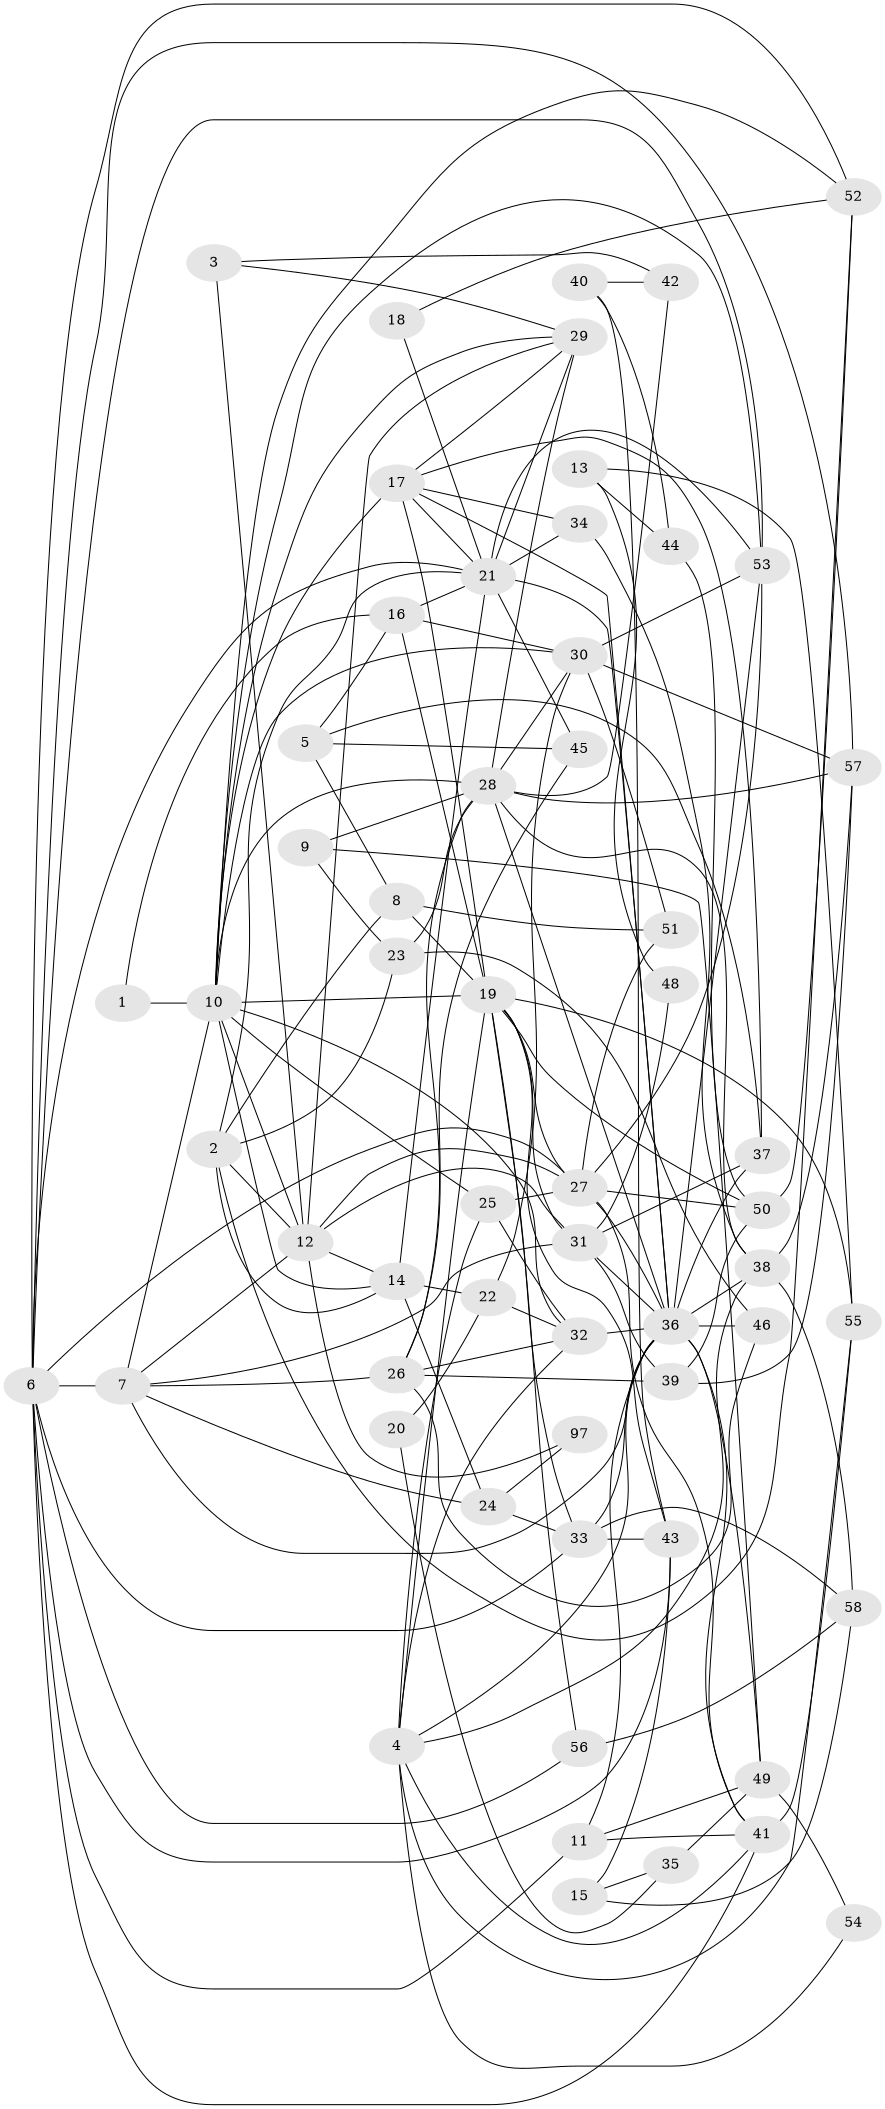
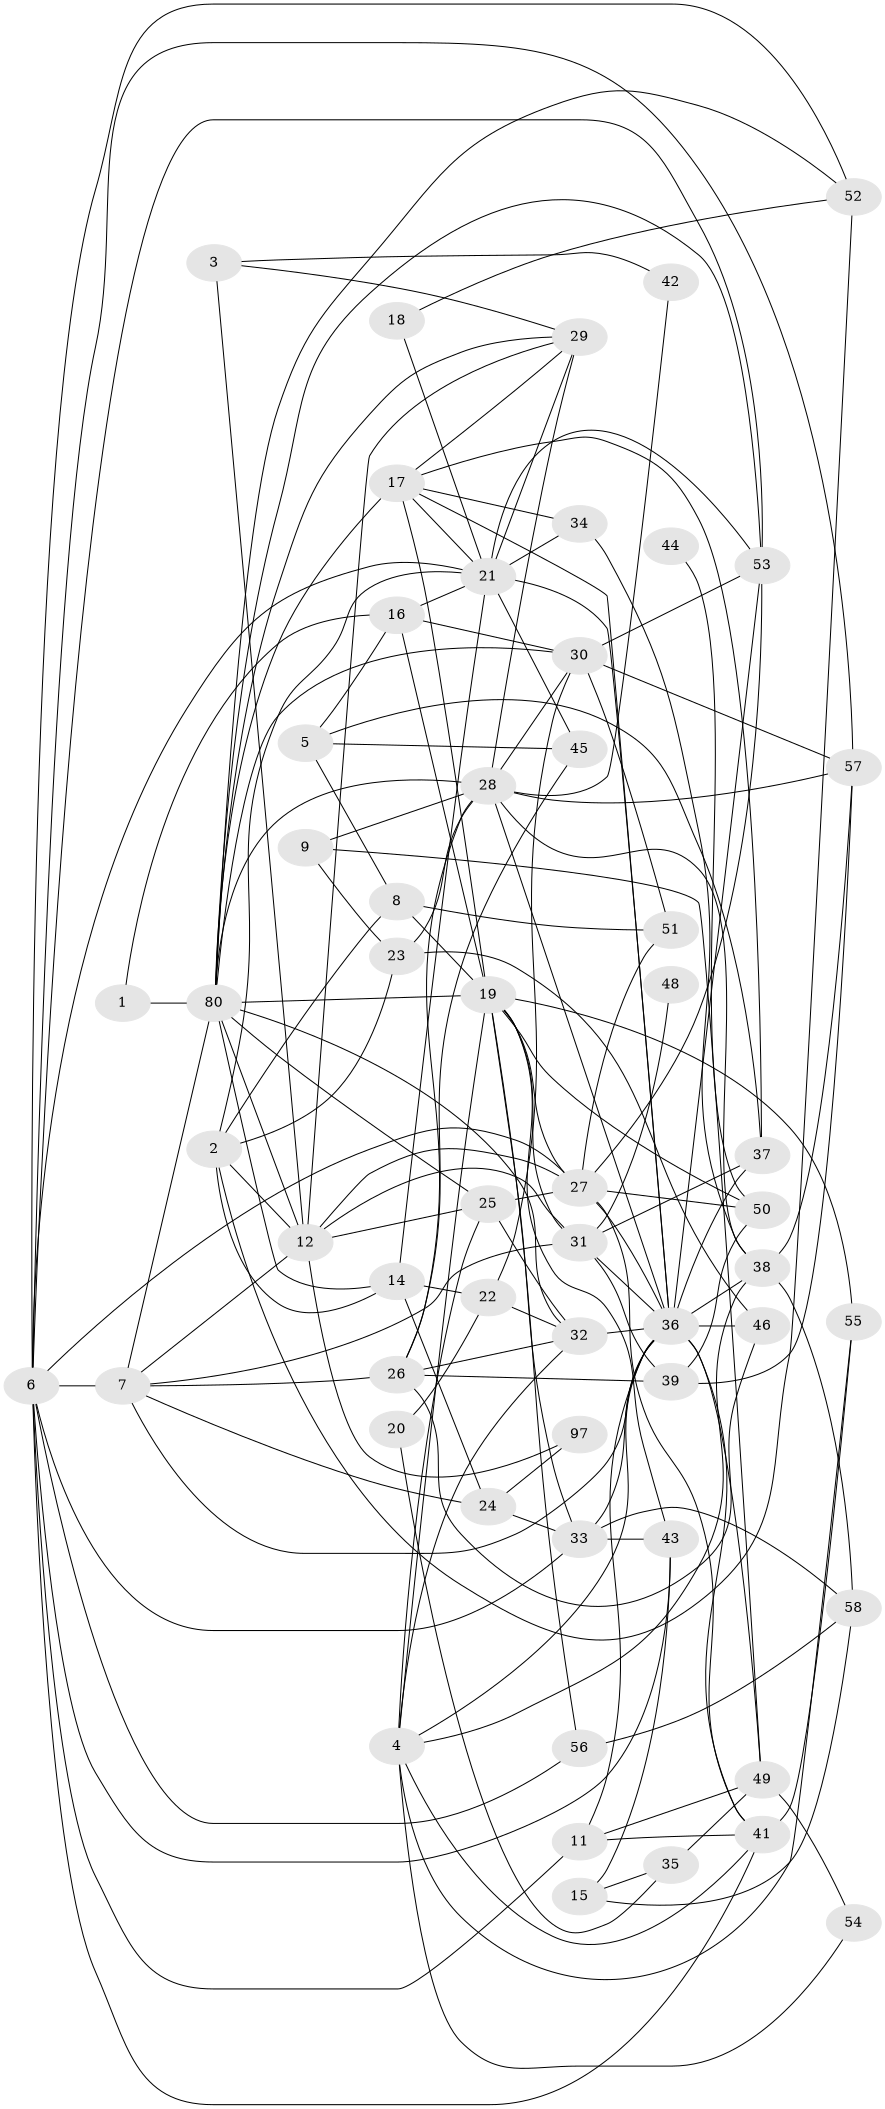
(580, 282) -> none
(580, 469) -> none
(828, 708) -> none
(214, 1003) -> (214, 1003)
(351, 1262) -> (397, 1223)
